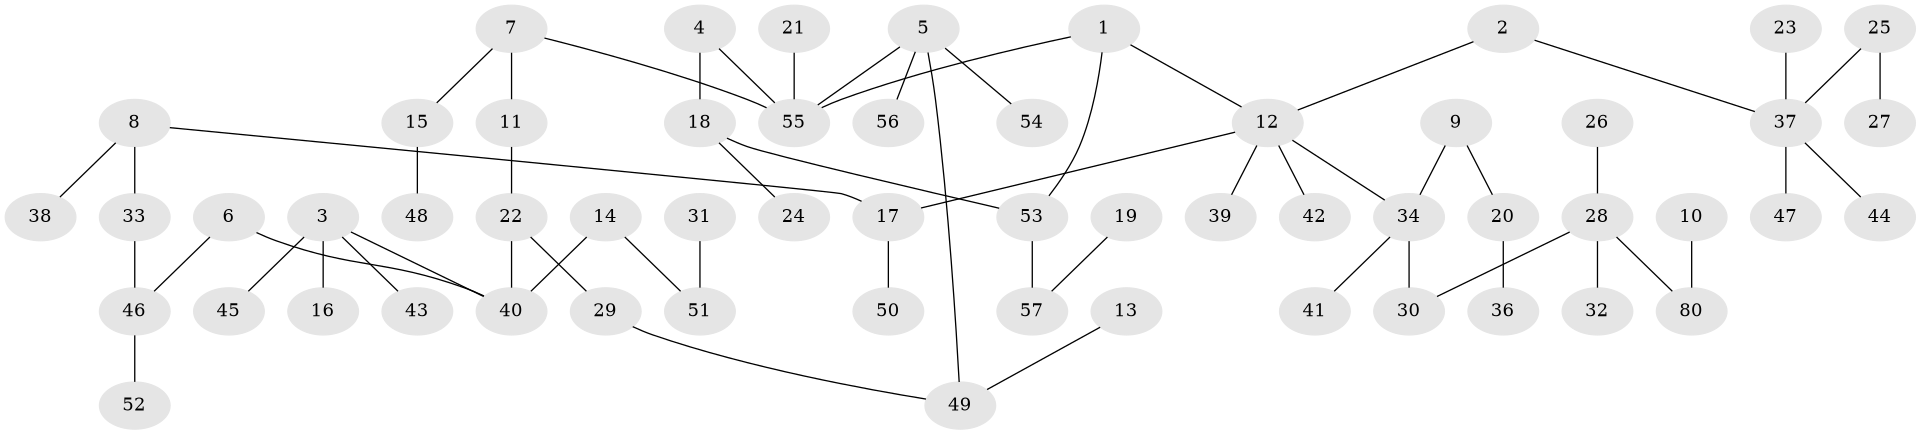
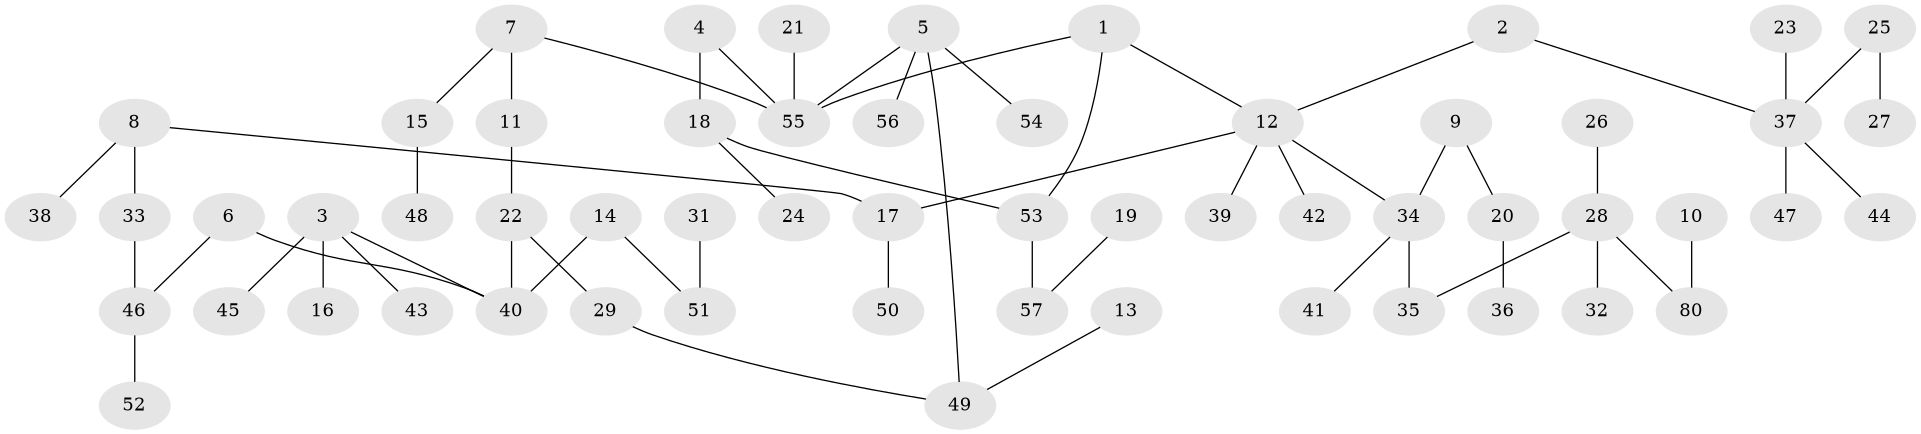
(1409, 311) -> (1409, 311)
